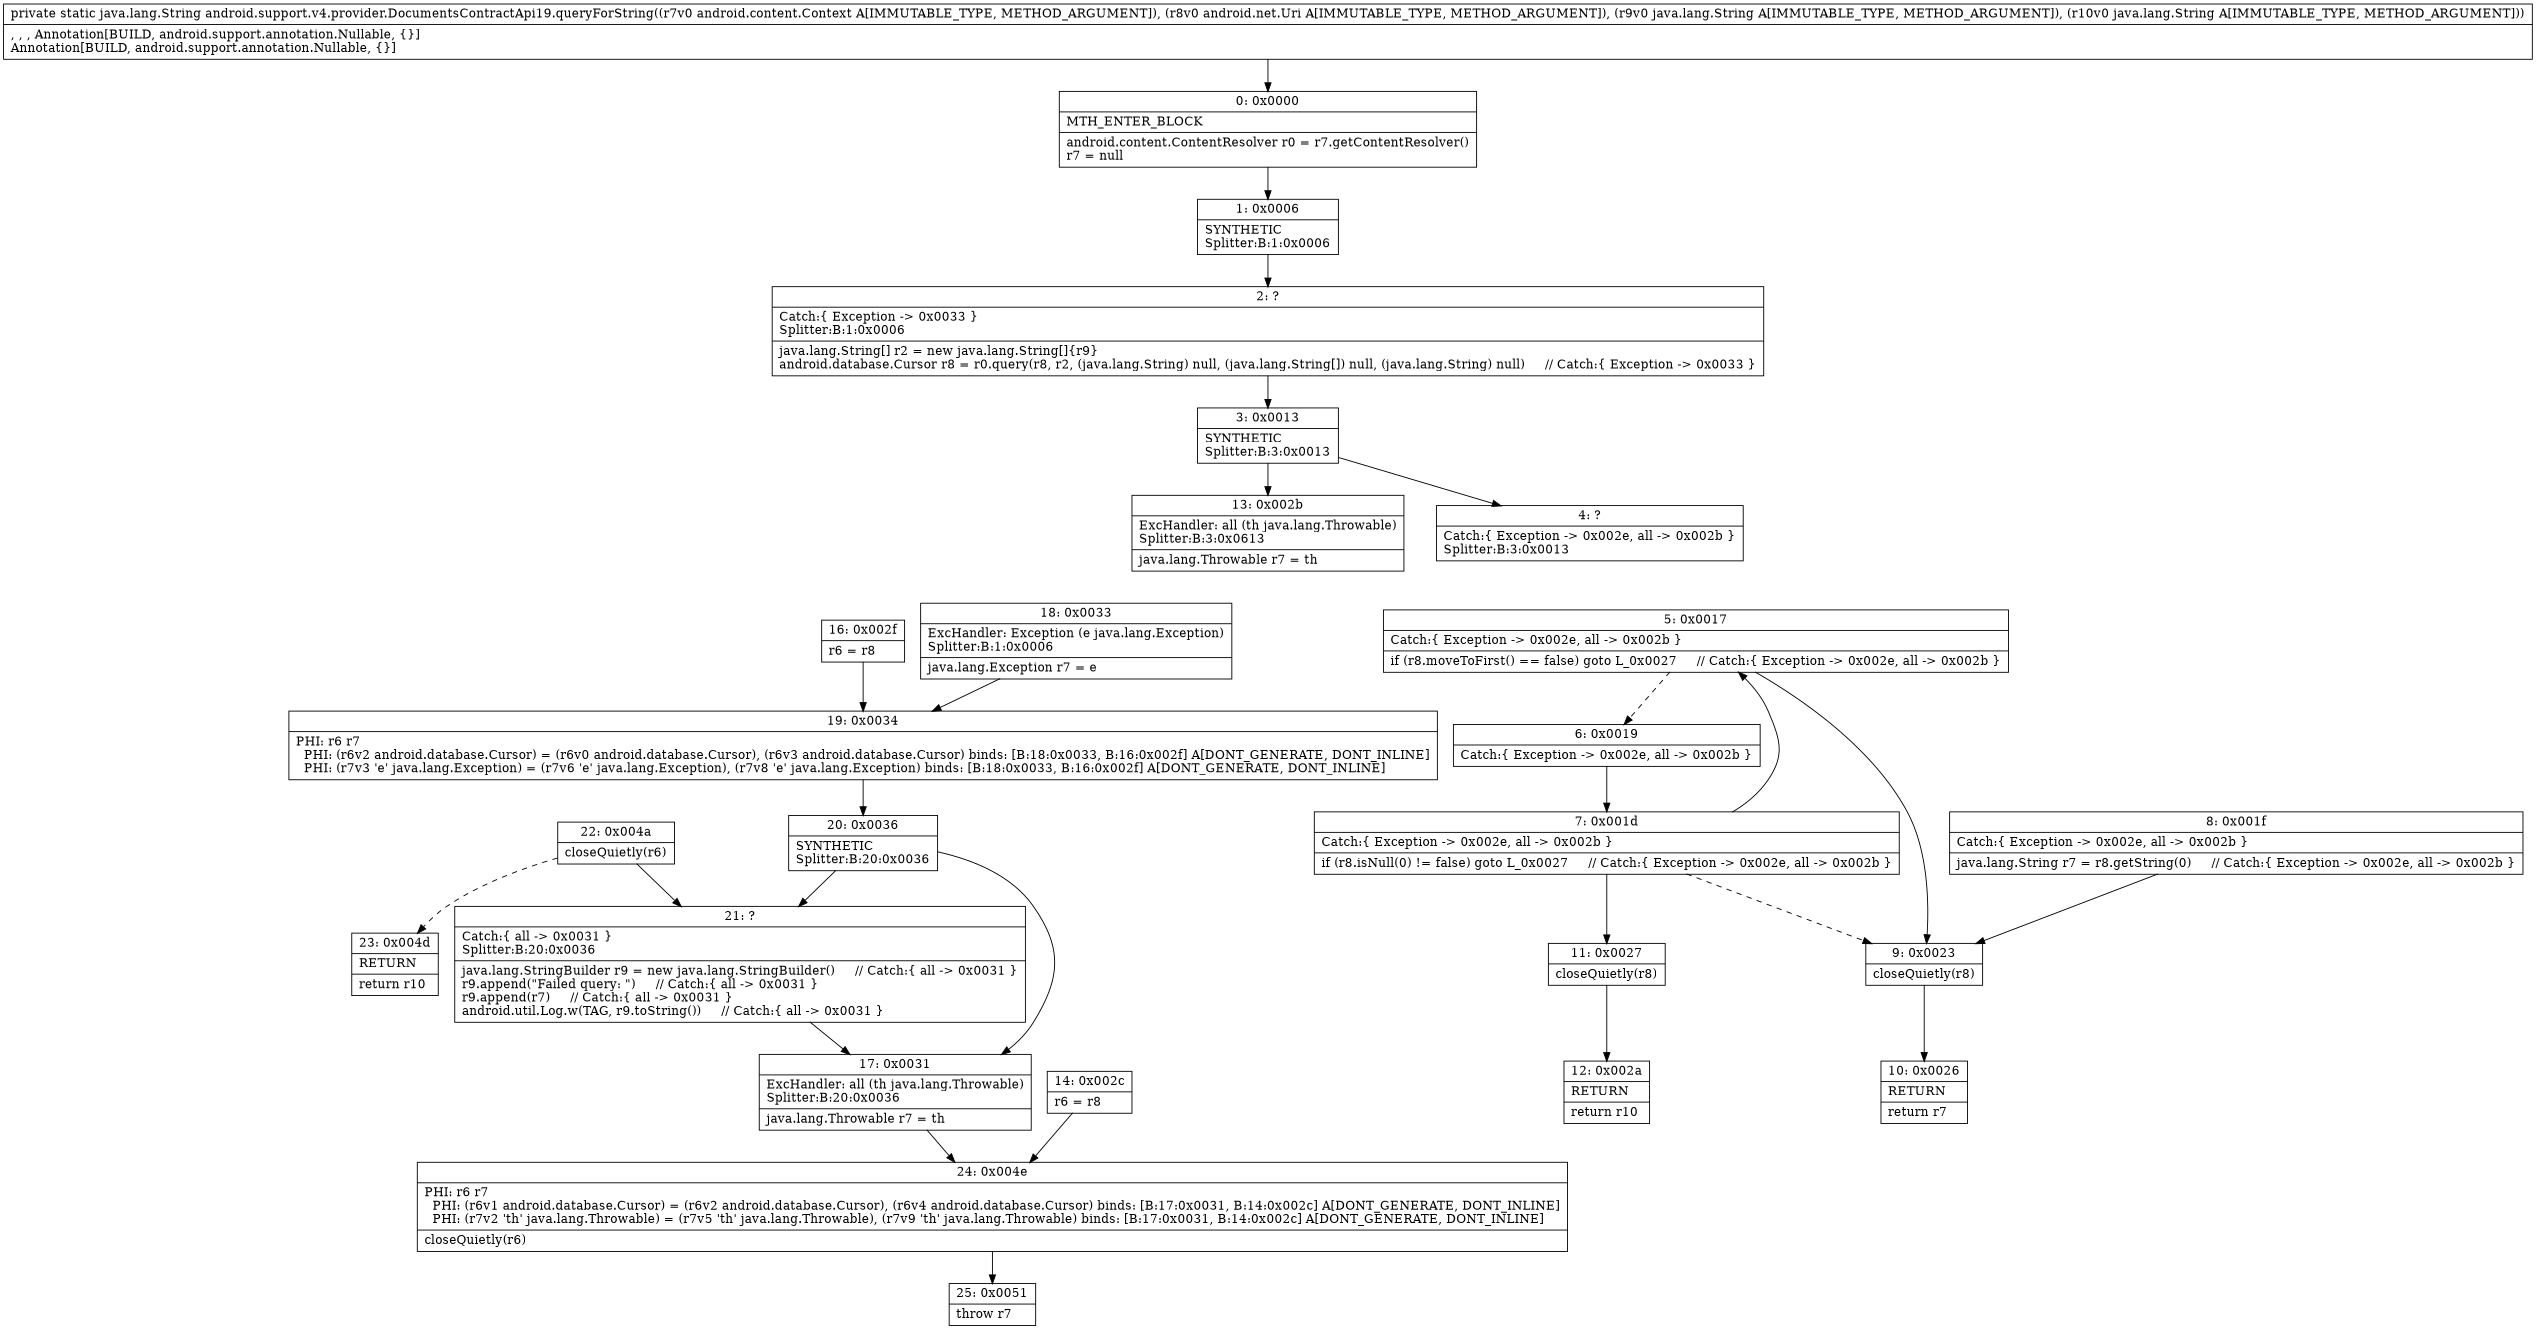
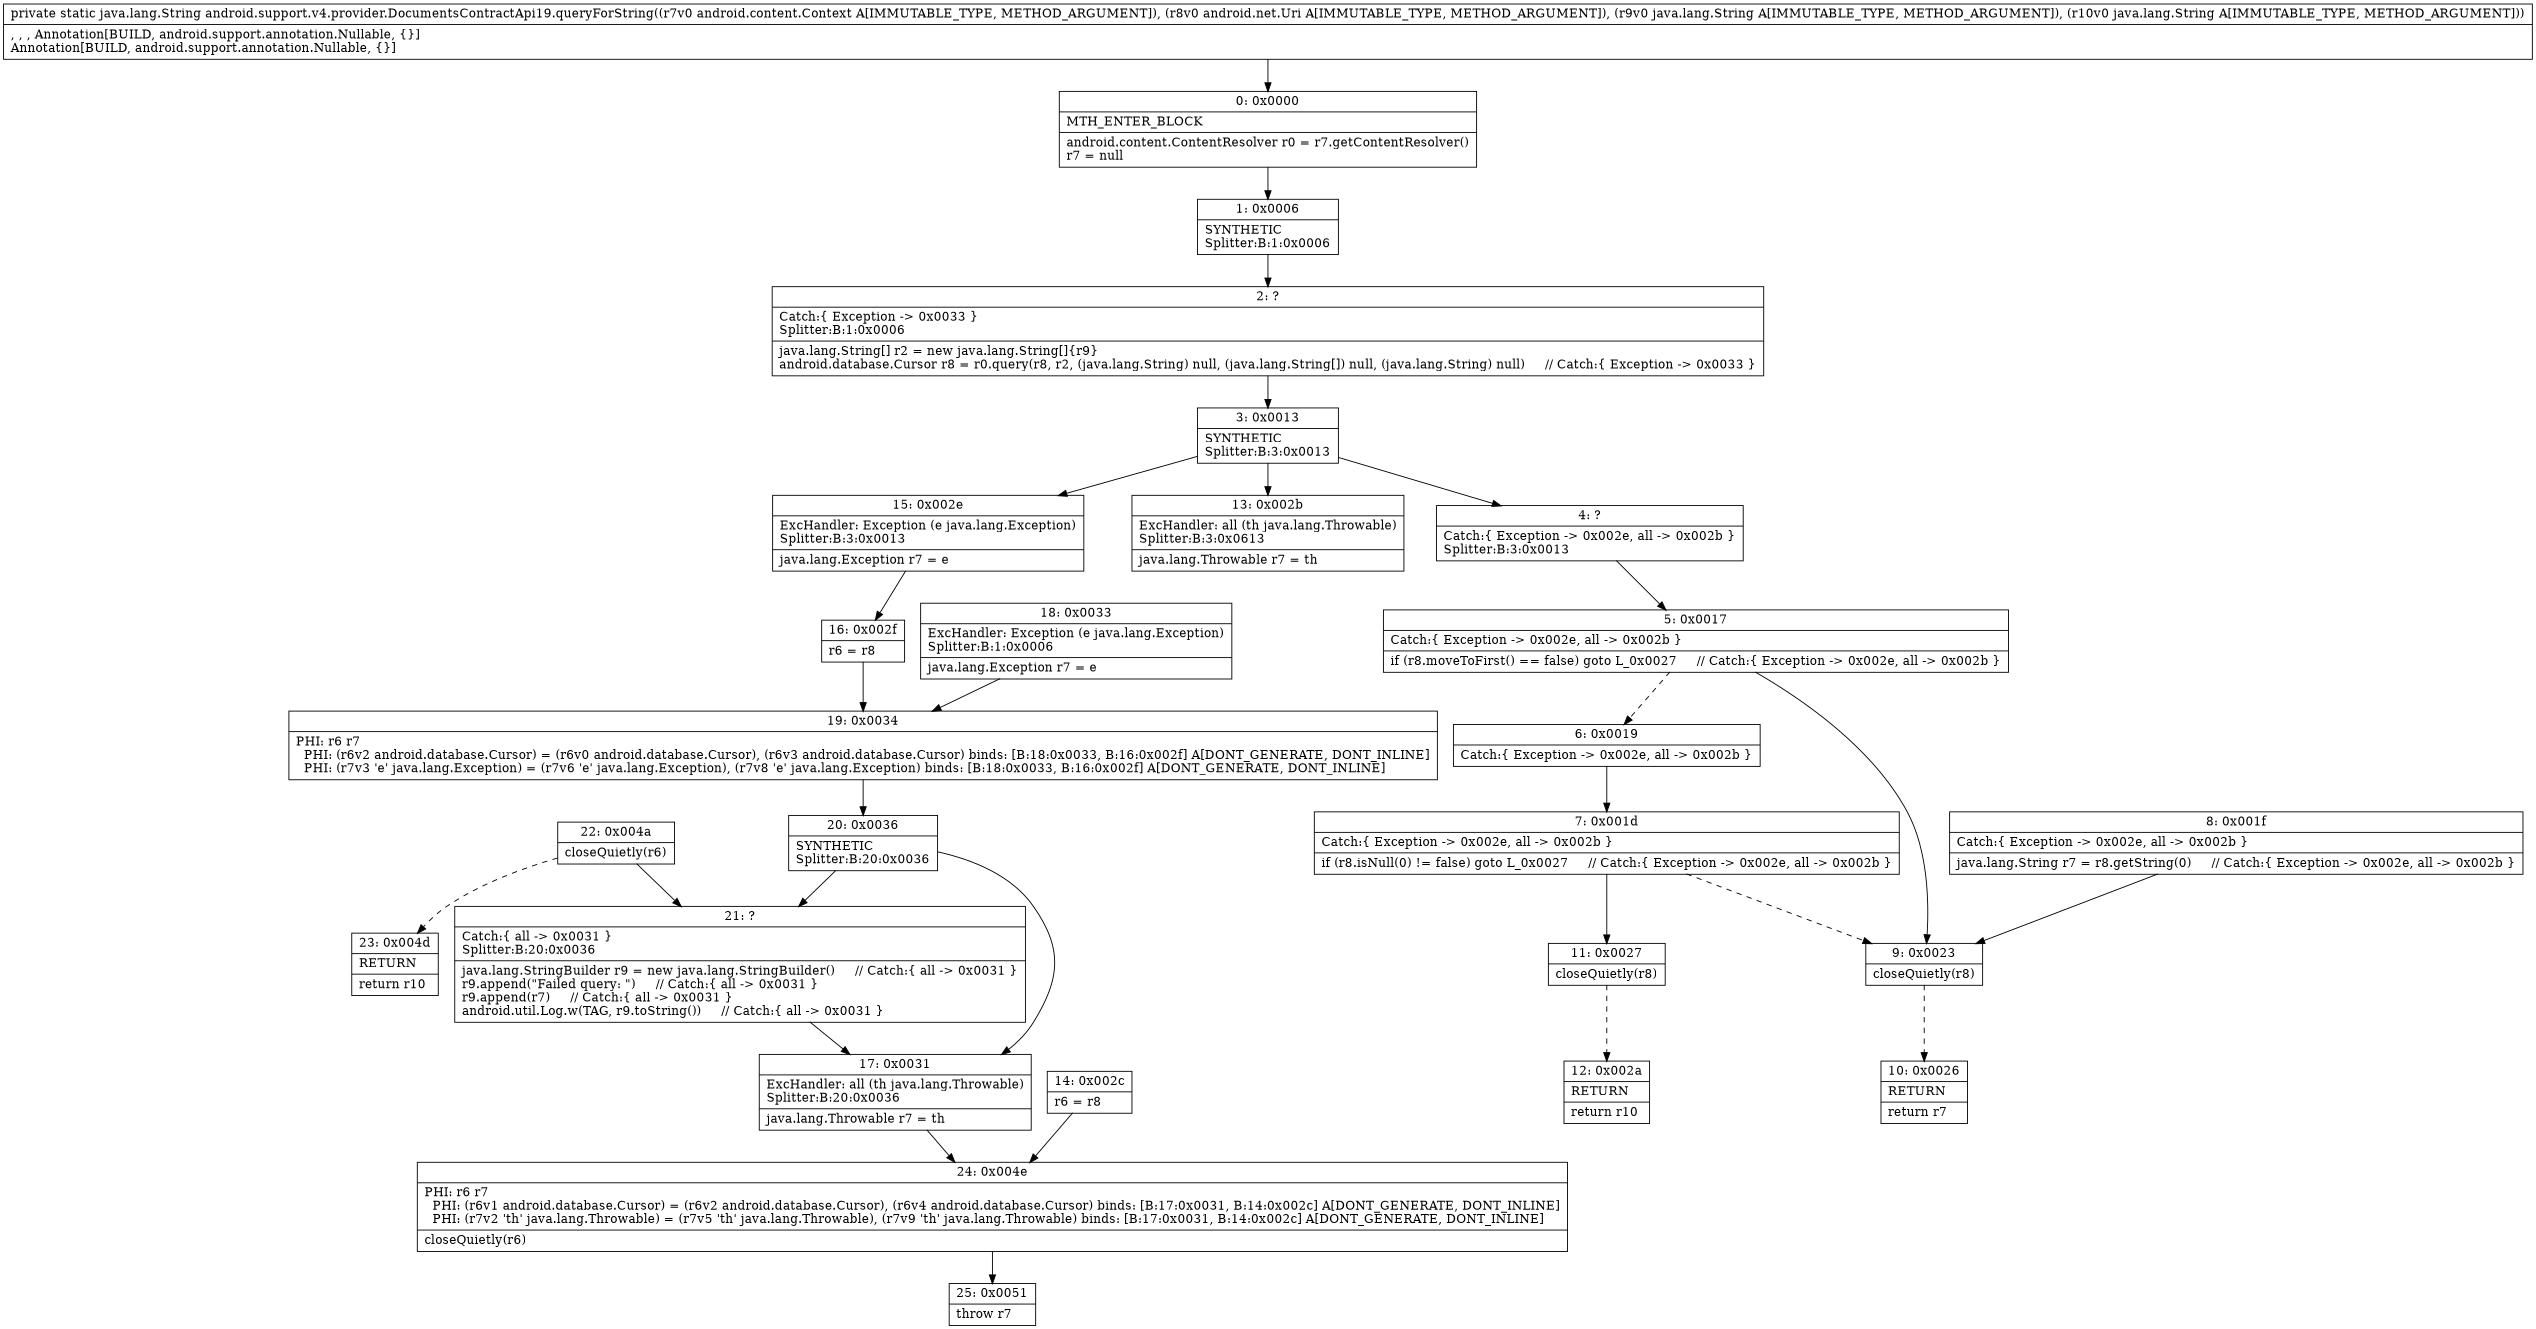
none -> (928, 533)
(1779, 750) -> (1638, 582)
(1607, 1019) -> (1607, 1019)
(1924, 1019) -> (1924, 1019)
